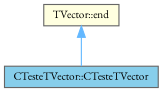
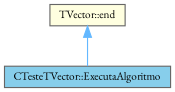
(81, 77) -> (88, 77)
